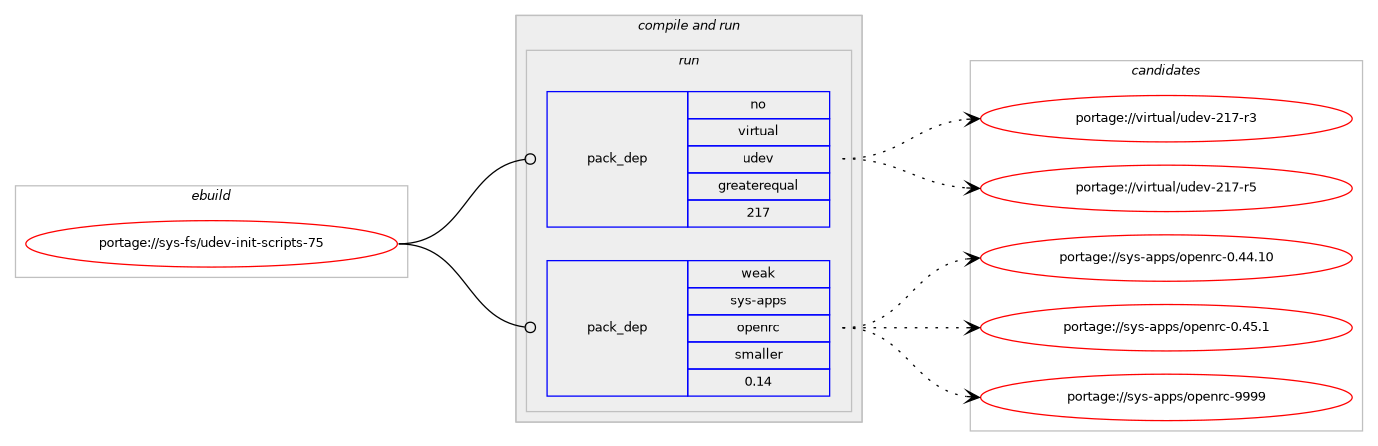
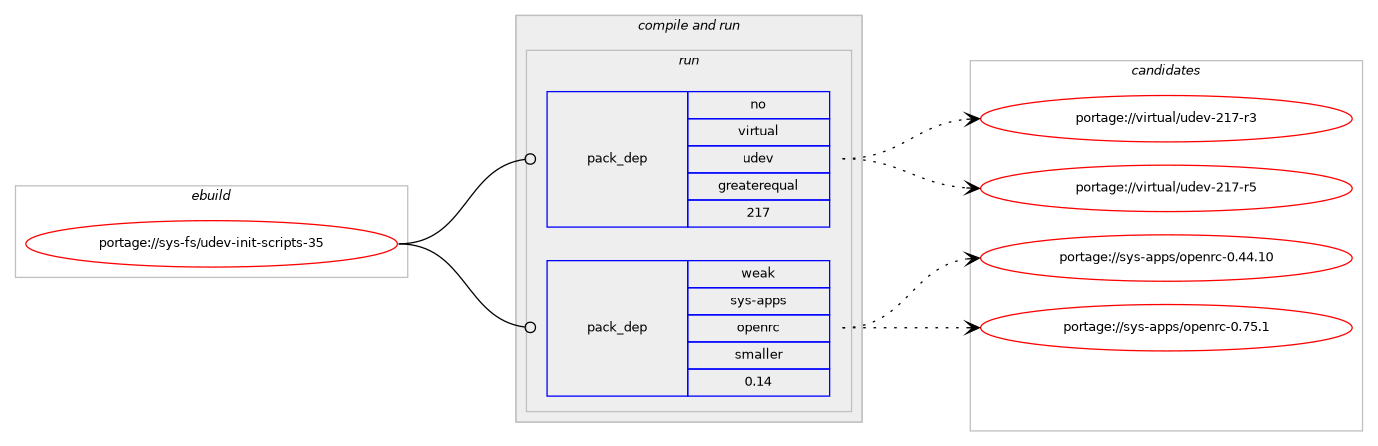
(212, 244) -> (212, 244)
(1166, 328) -> (1166, 328)
(1166, 397) -> none
